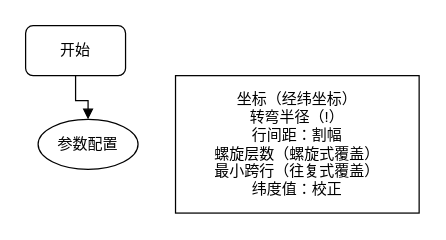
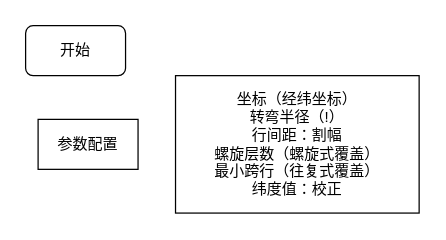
(76, 98) -> none
(88, 144) -> (88, 144)
